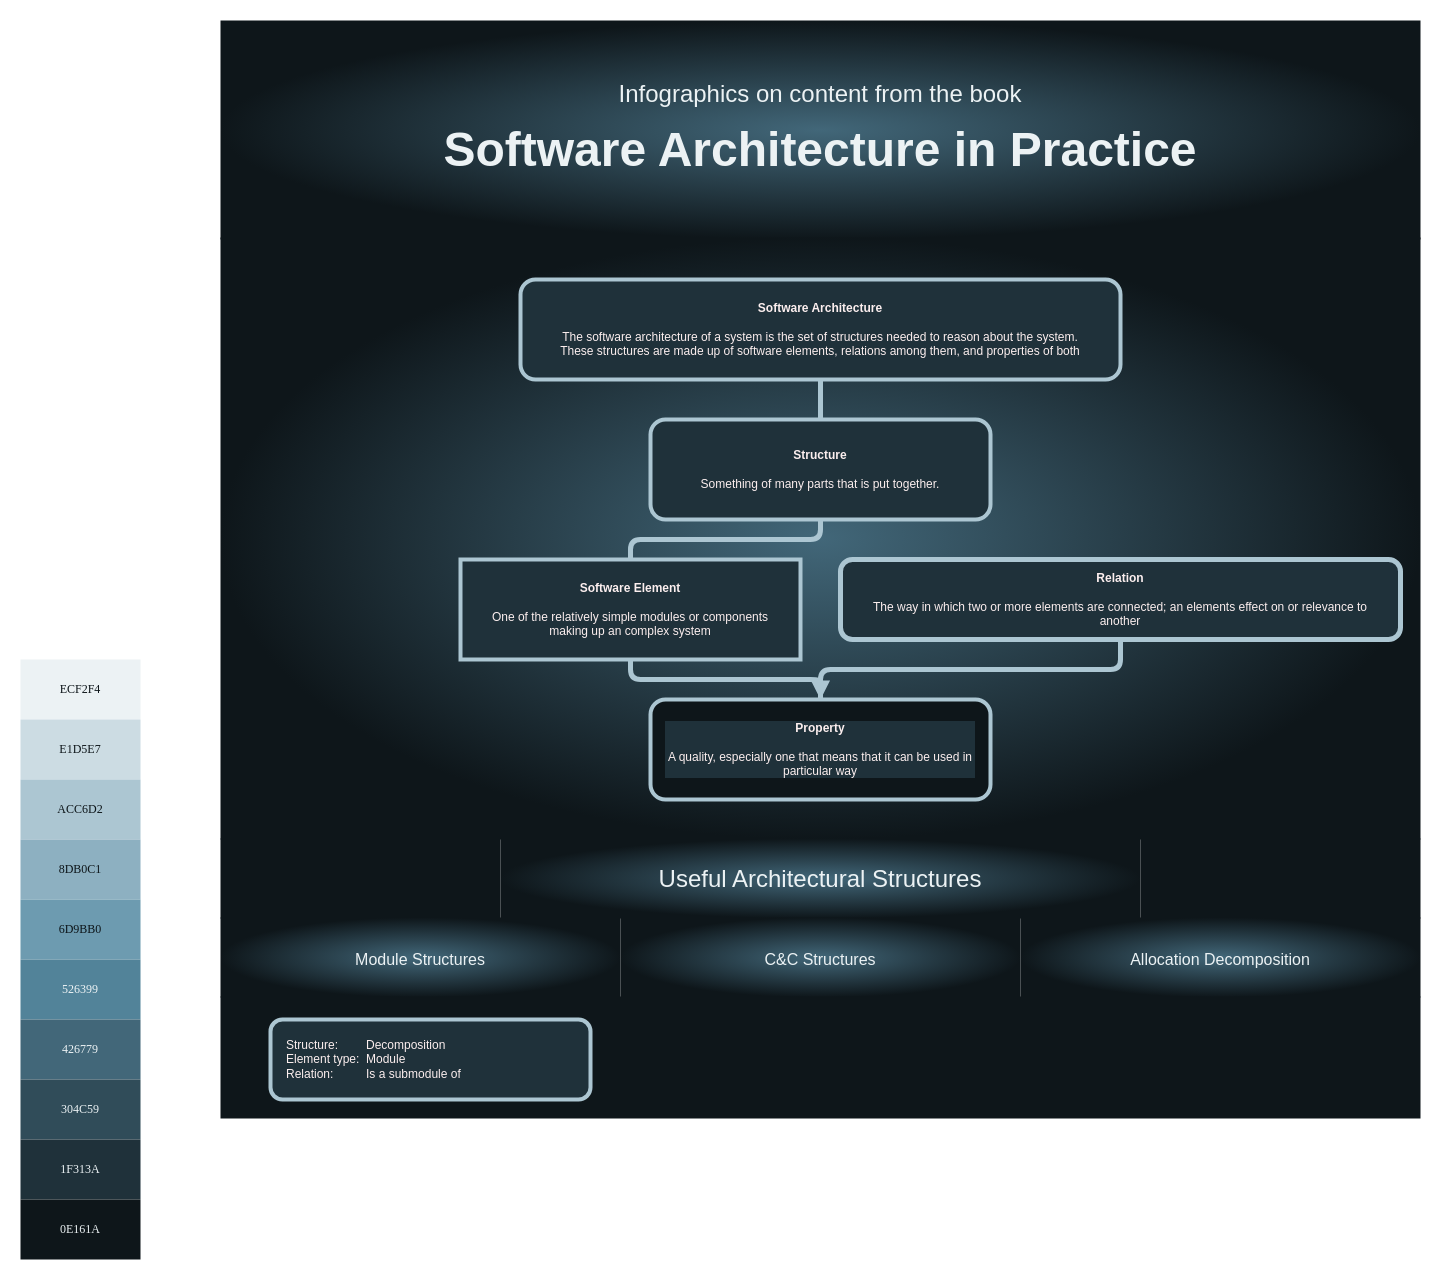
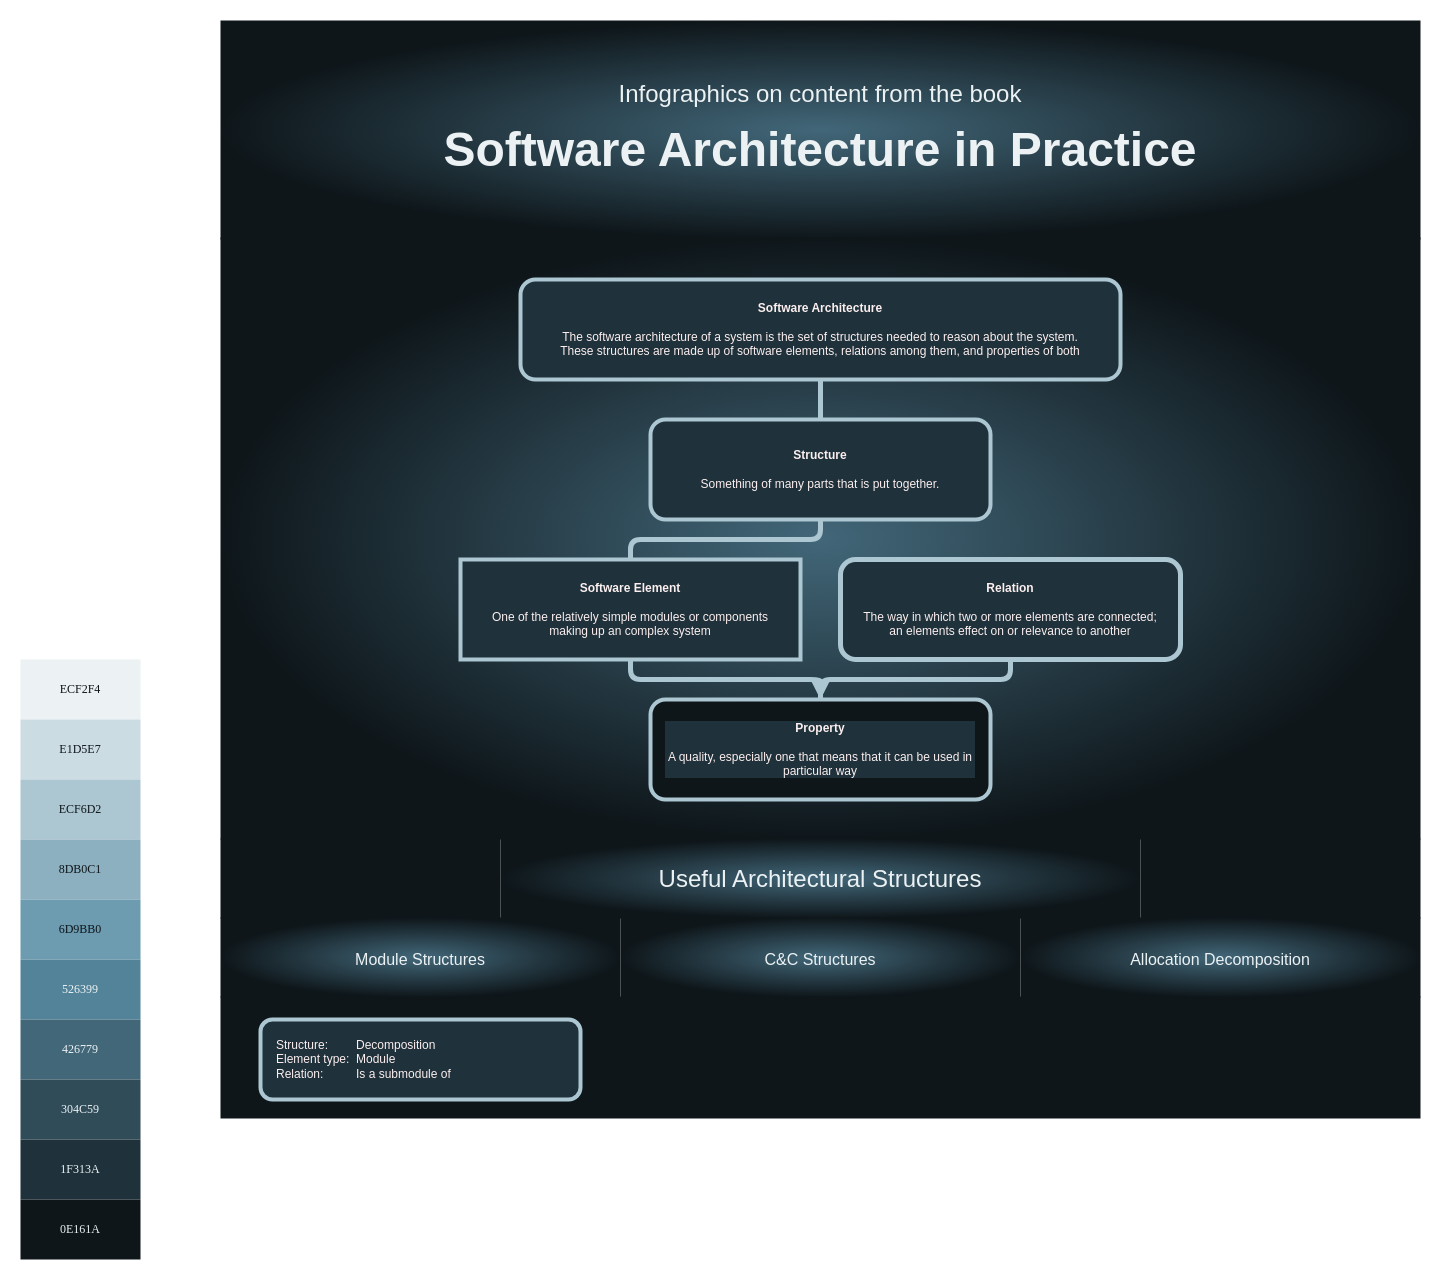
(1121, 600) -> (1011, 610)
(81, 810) -> (81, 810)
(431, 1060) -> (421, 1060)
